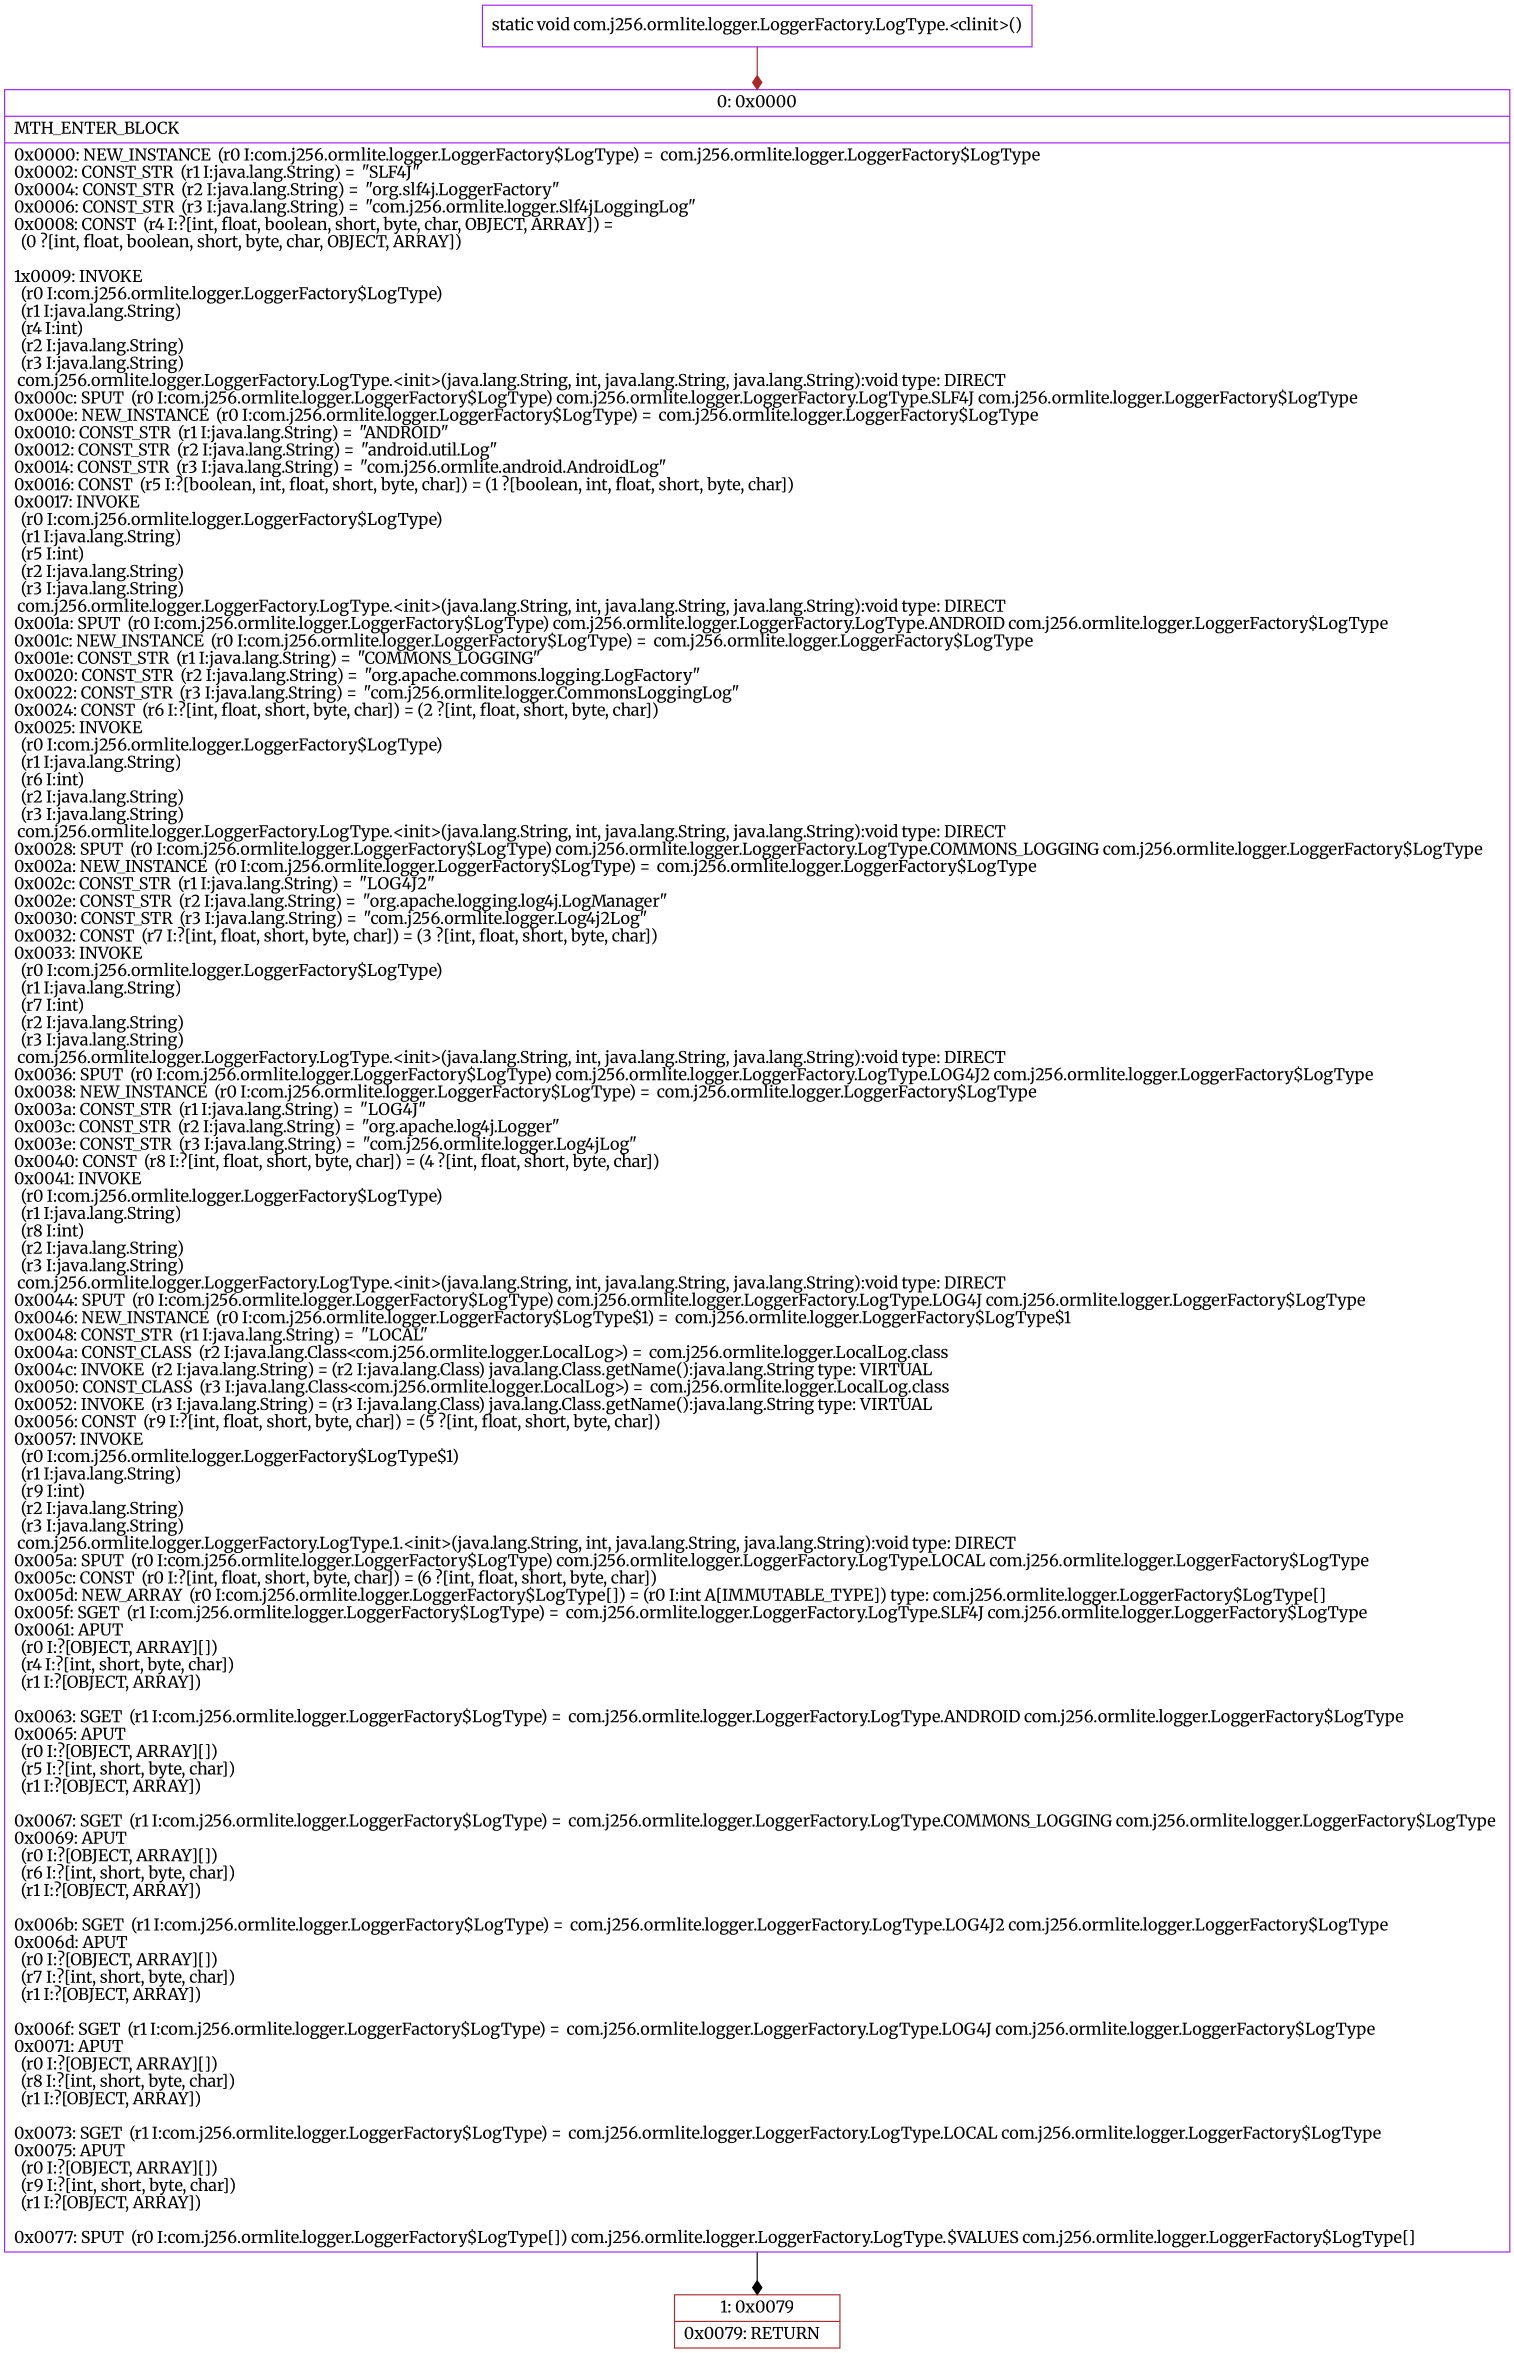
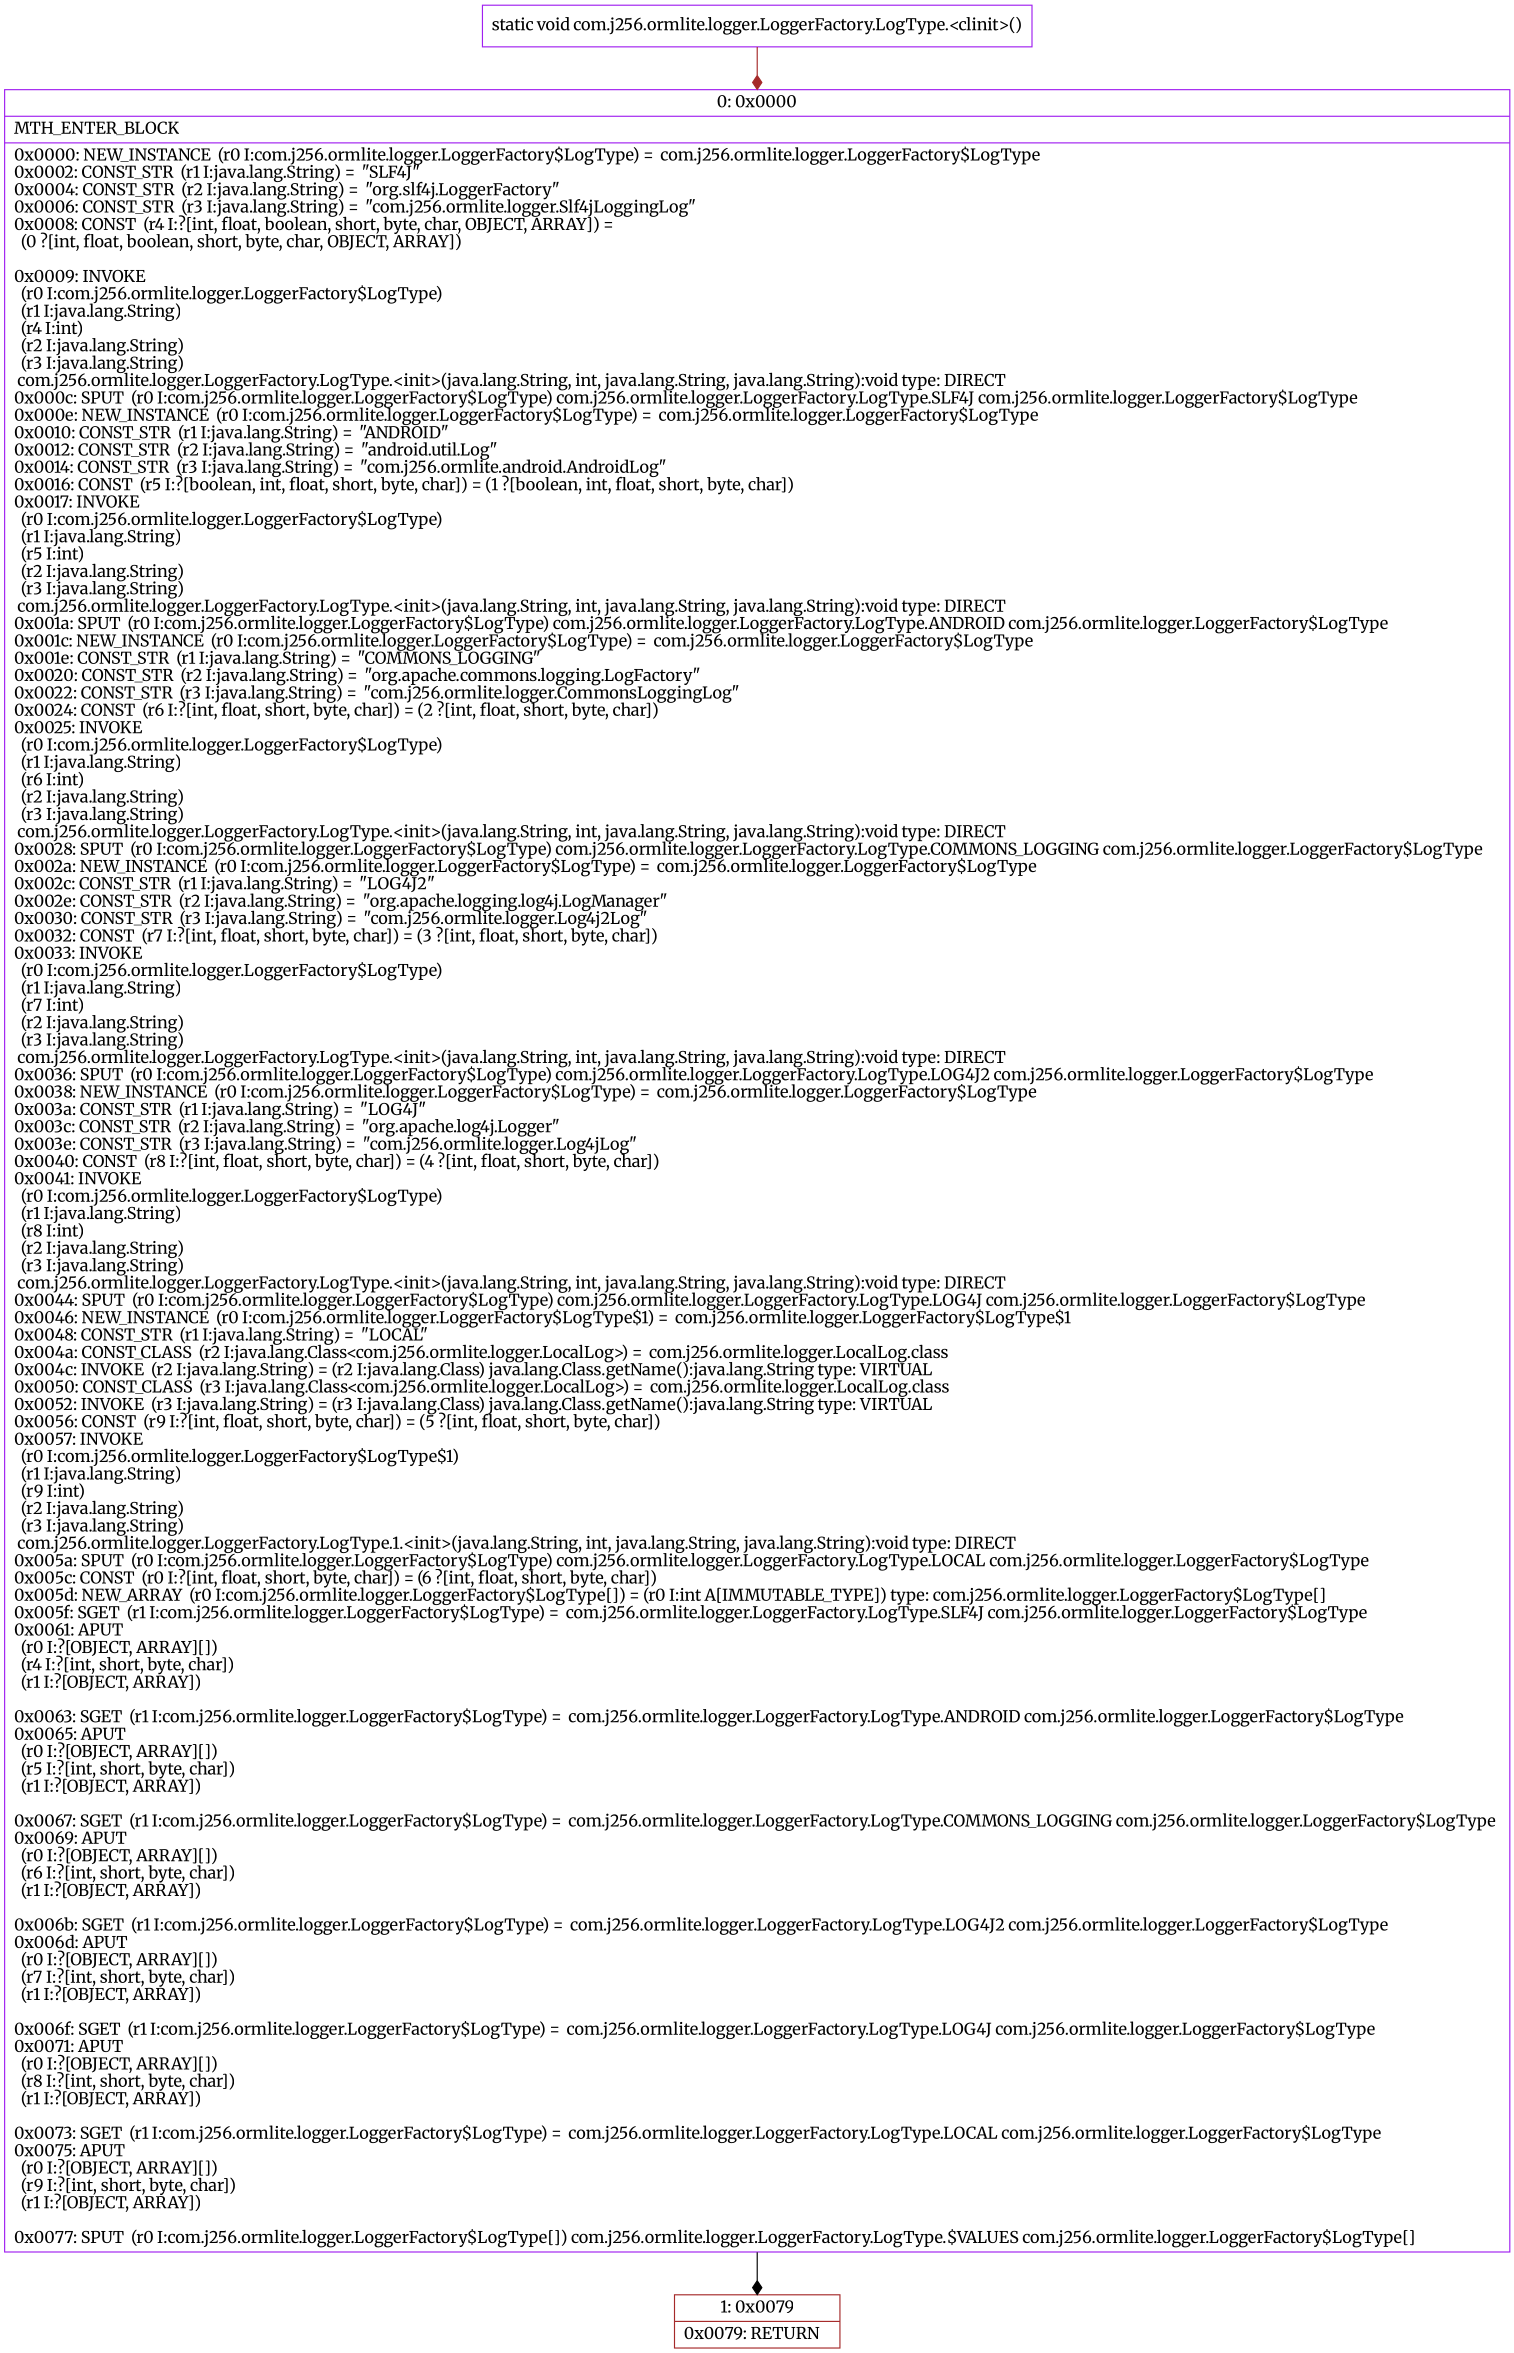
(82, 277) -> (84, 277)
